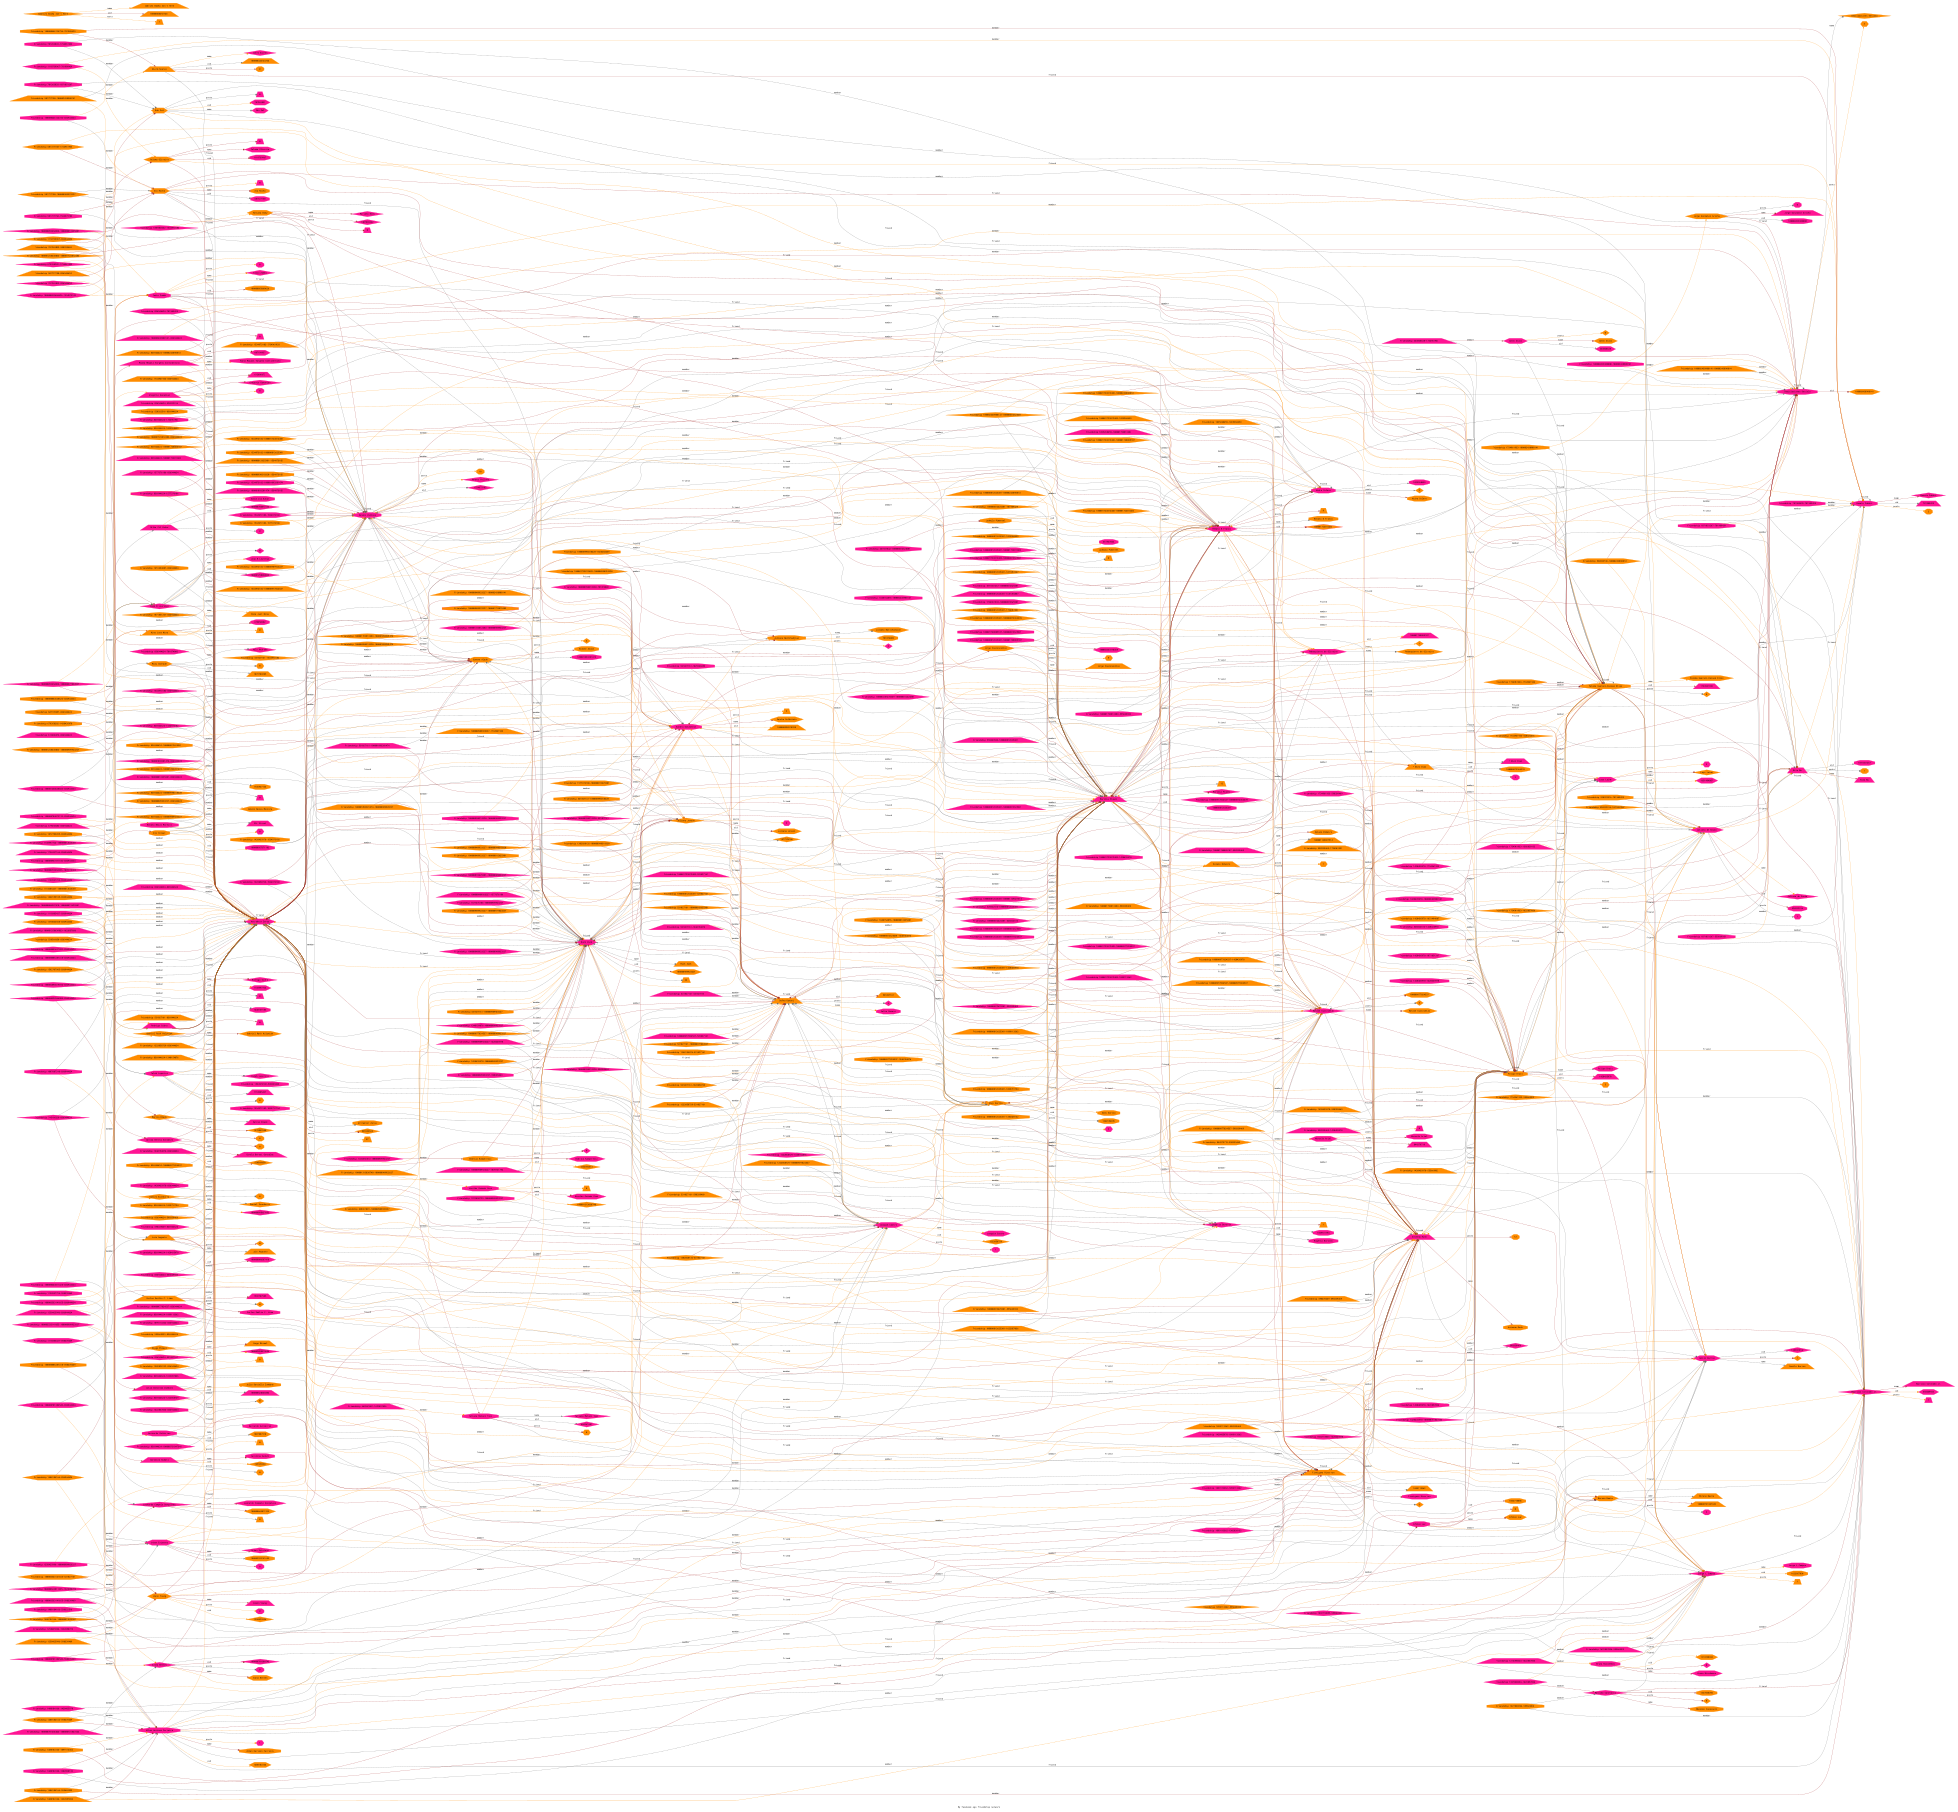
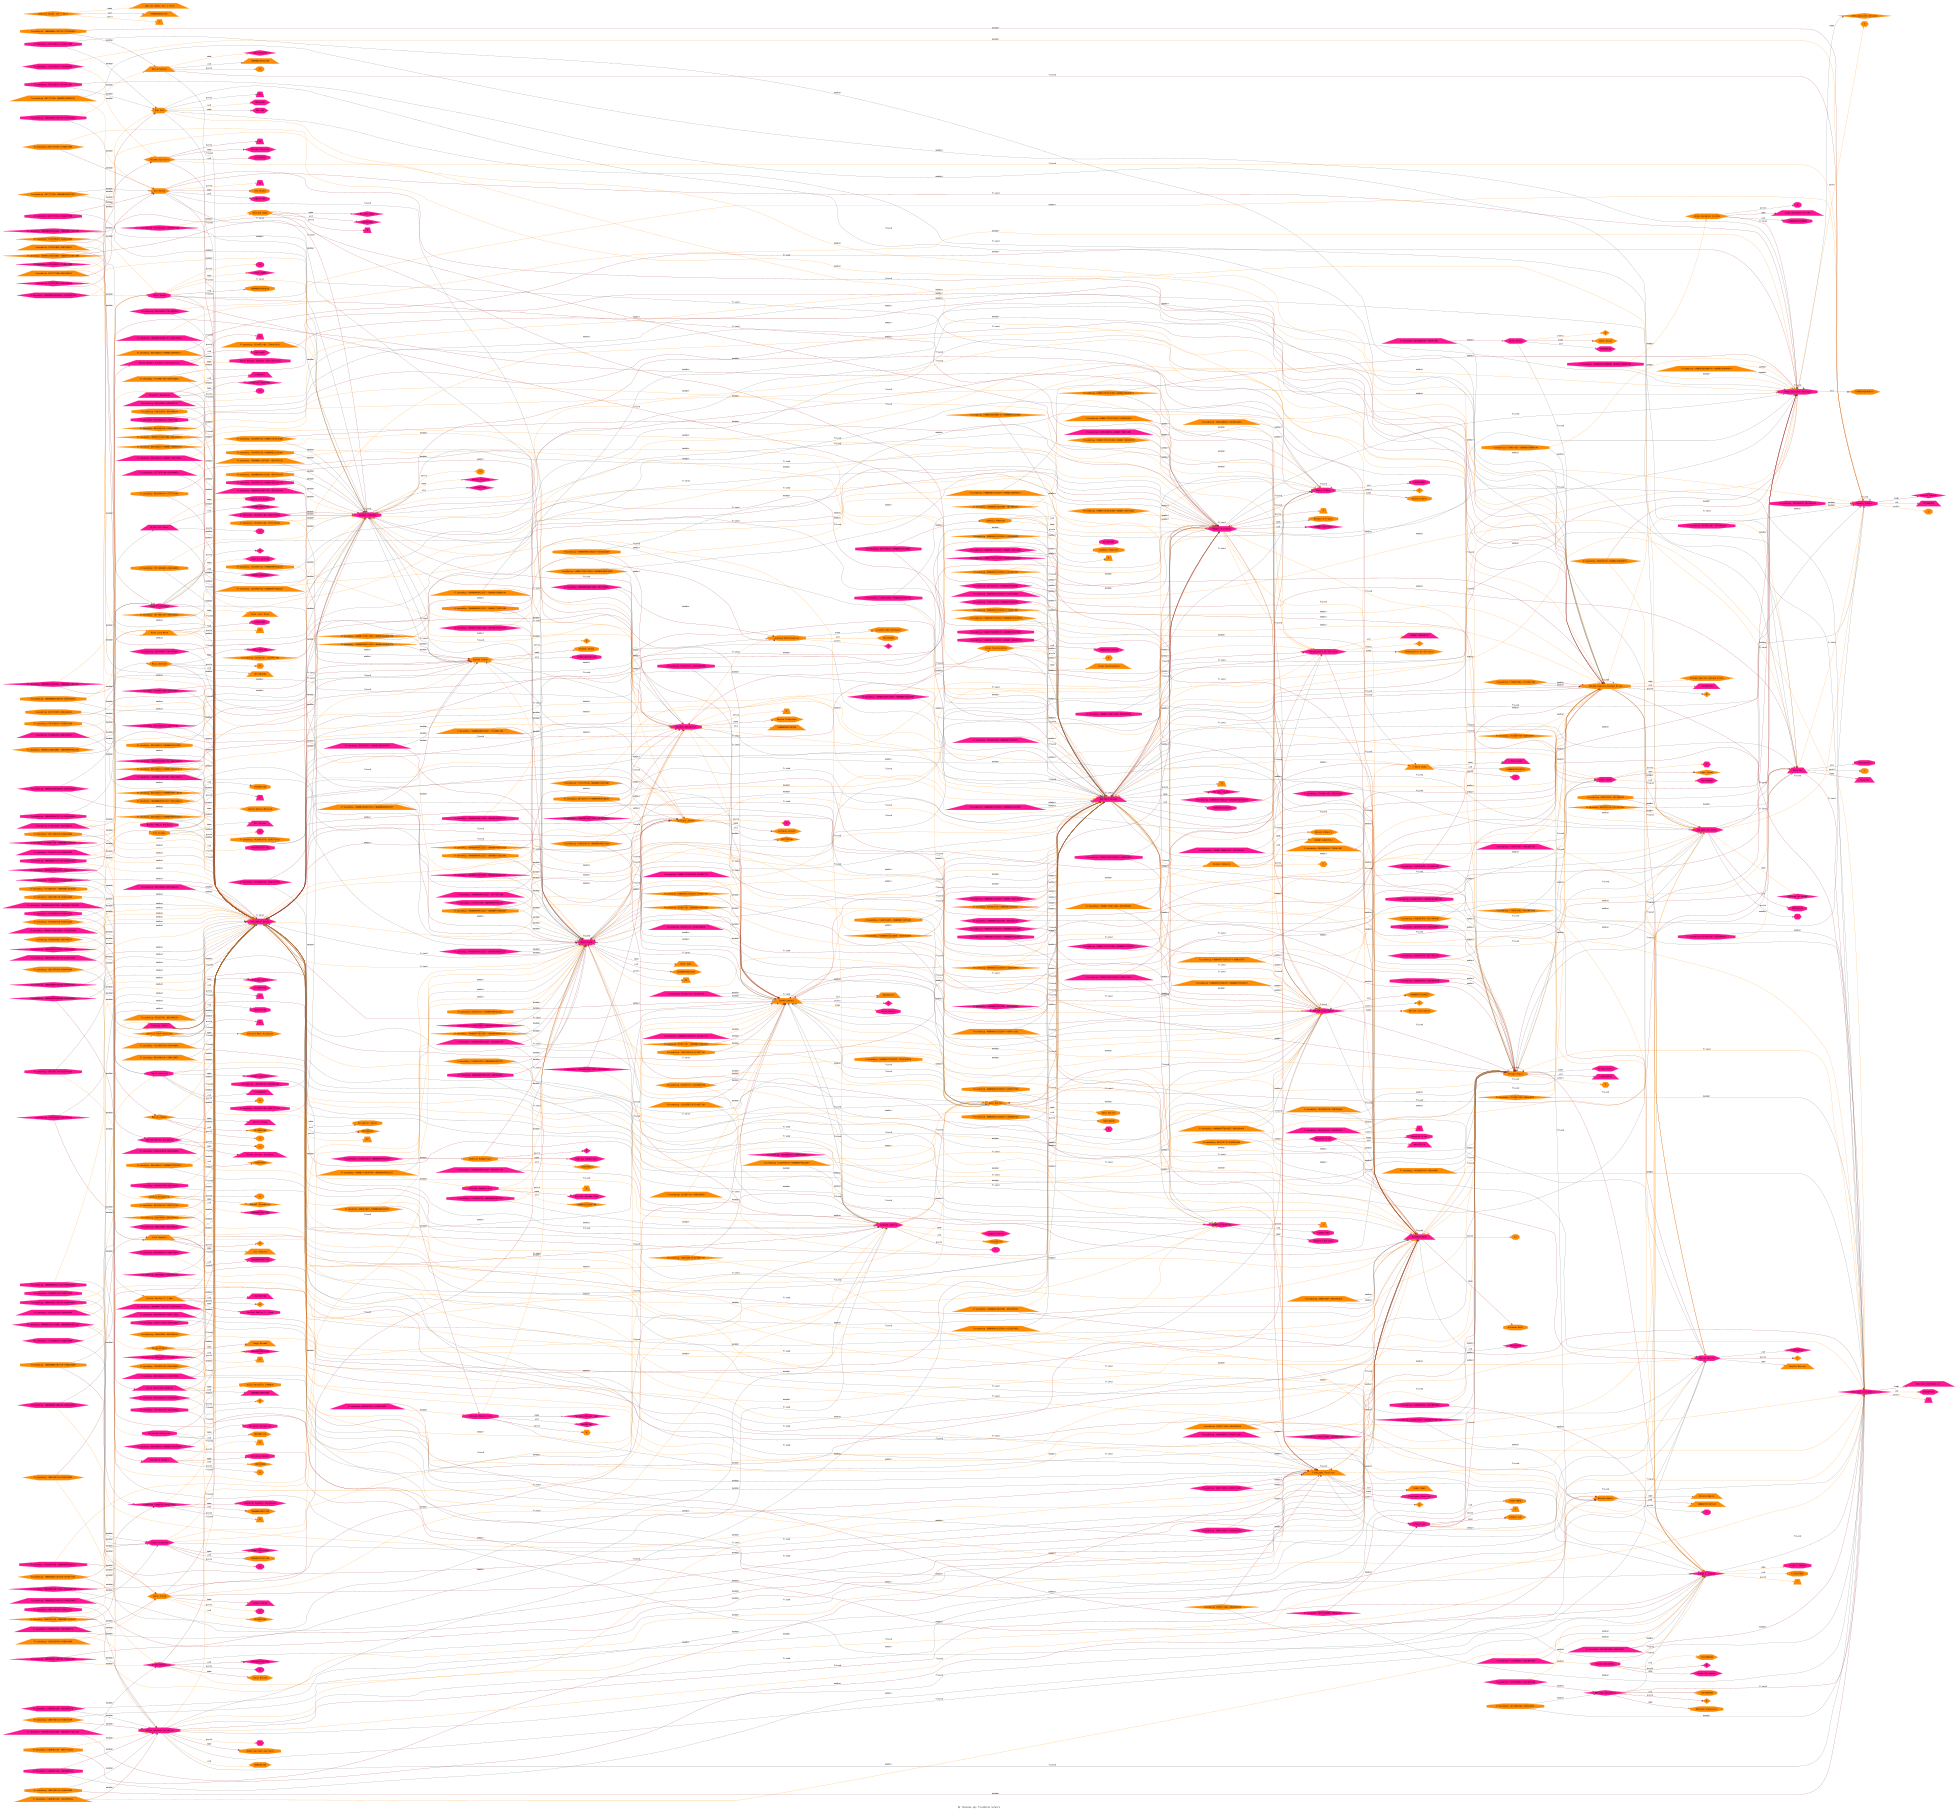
(159, 494) -> (159, 494)
(1323, 527) -> (1323, 527)
(996, 907) -> (996, 907)
